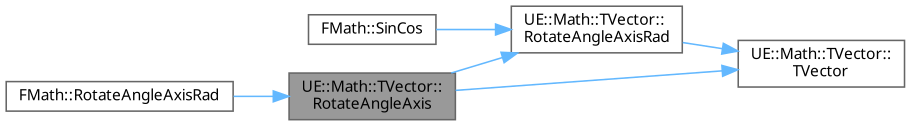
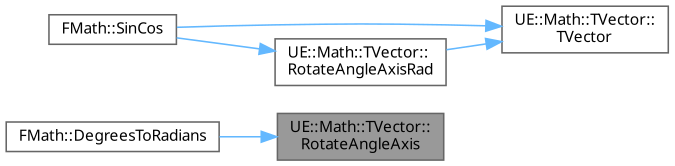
(477, 65) -> none
(589, 81) -> (331, 24)
(120, 96) -> (113, 137)
